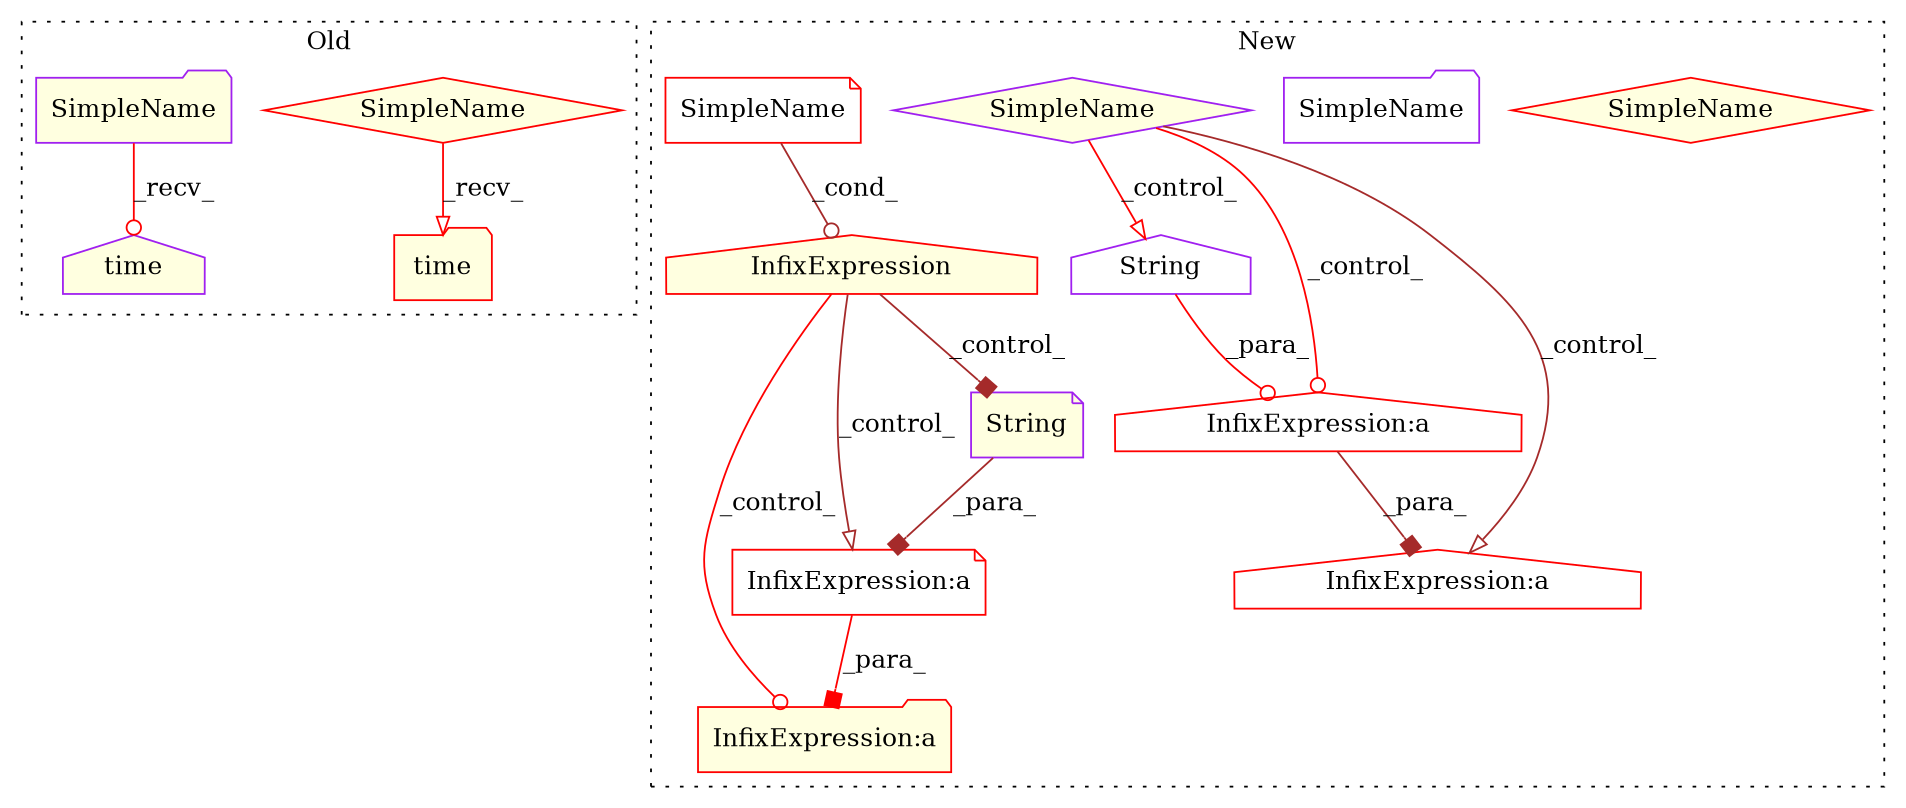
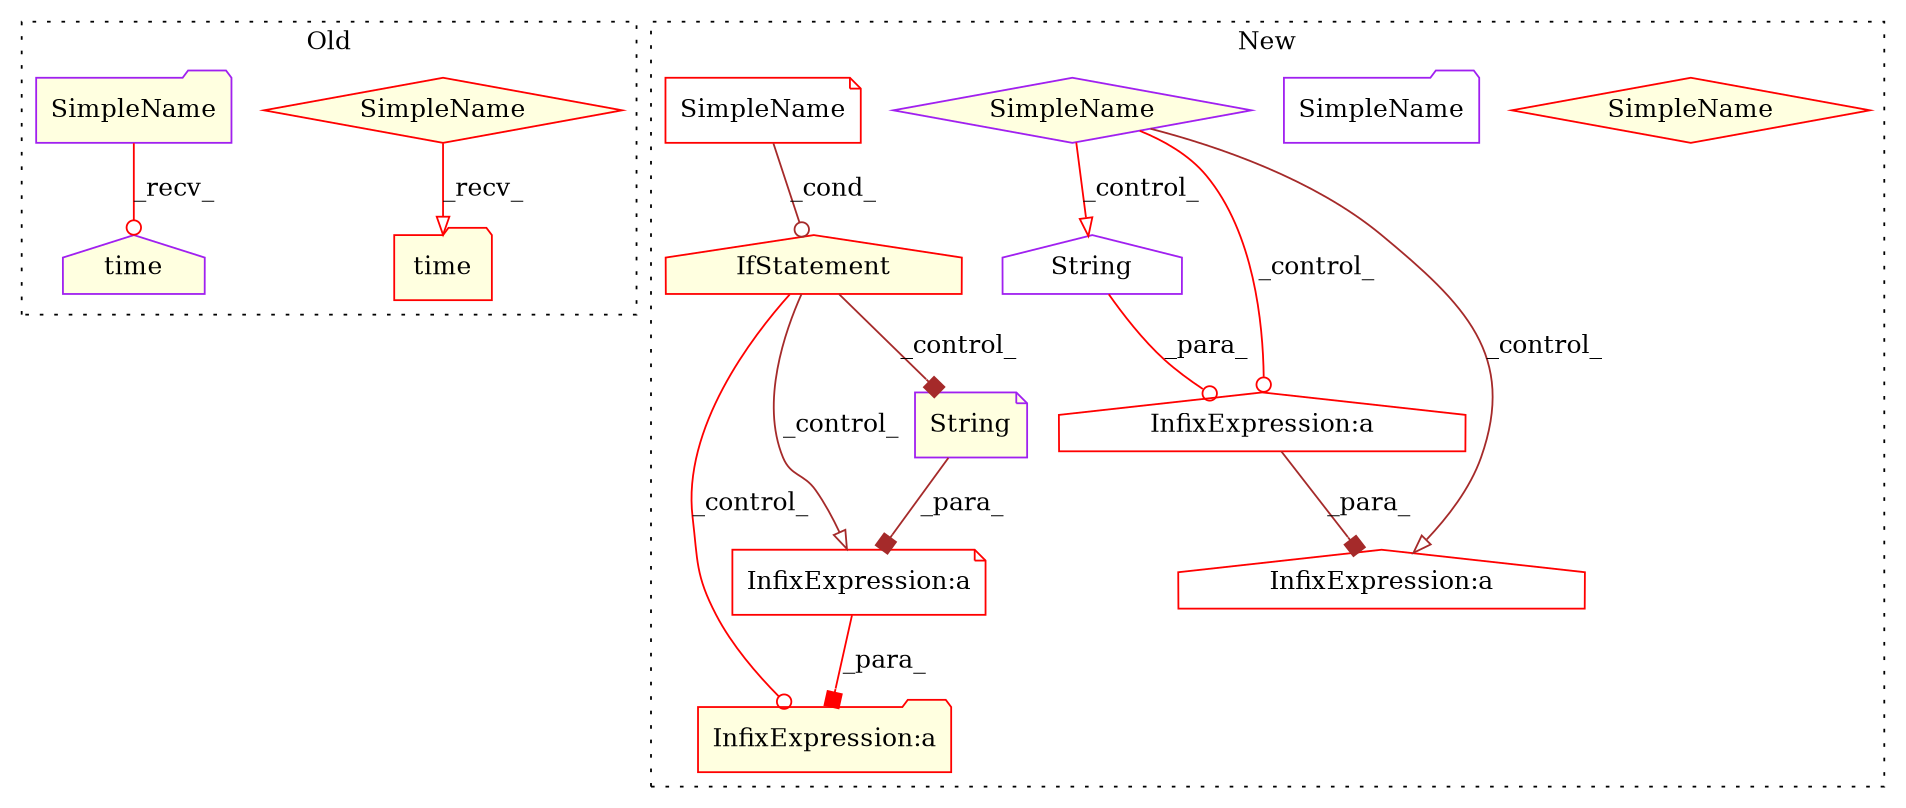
(852, 268) -> (814, 268)
